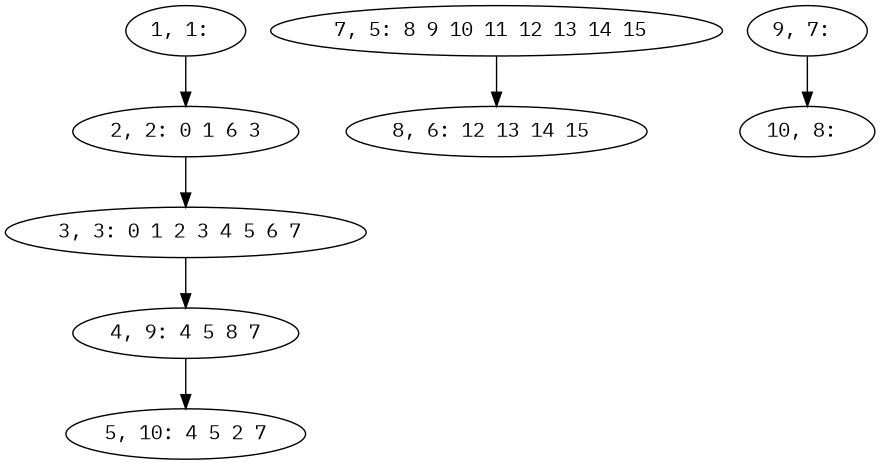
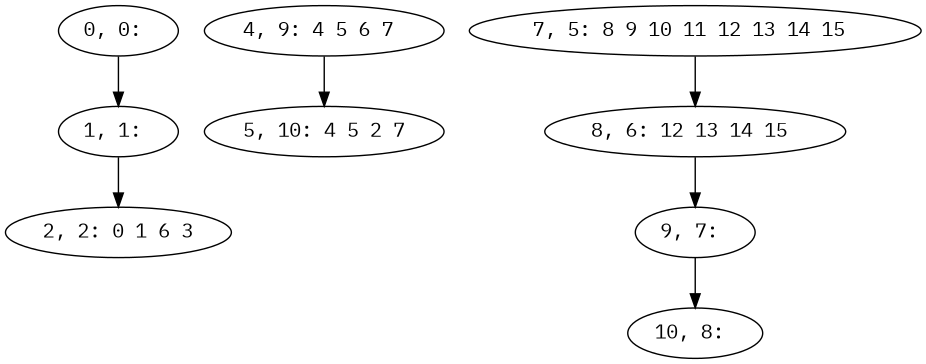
none -> (118, 31)
none -> (695, 175)
(186, 232) -> none
(186, 333) -> (324, 31)
